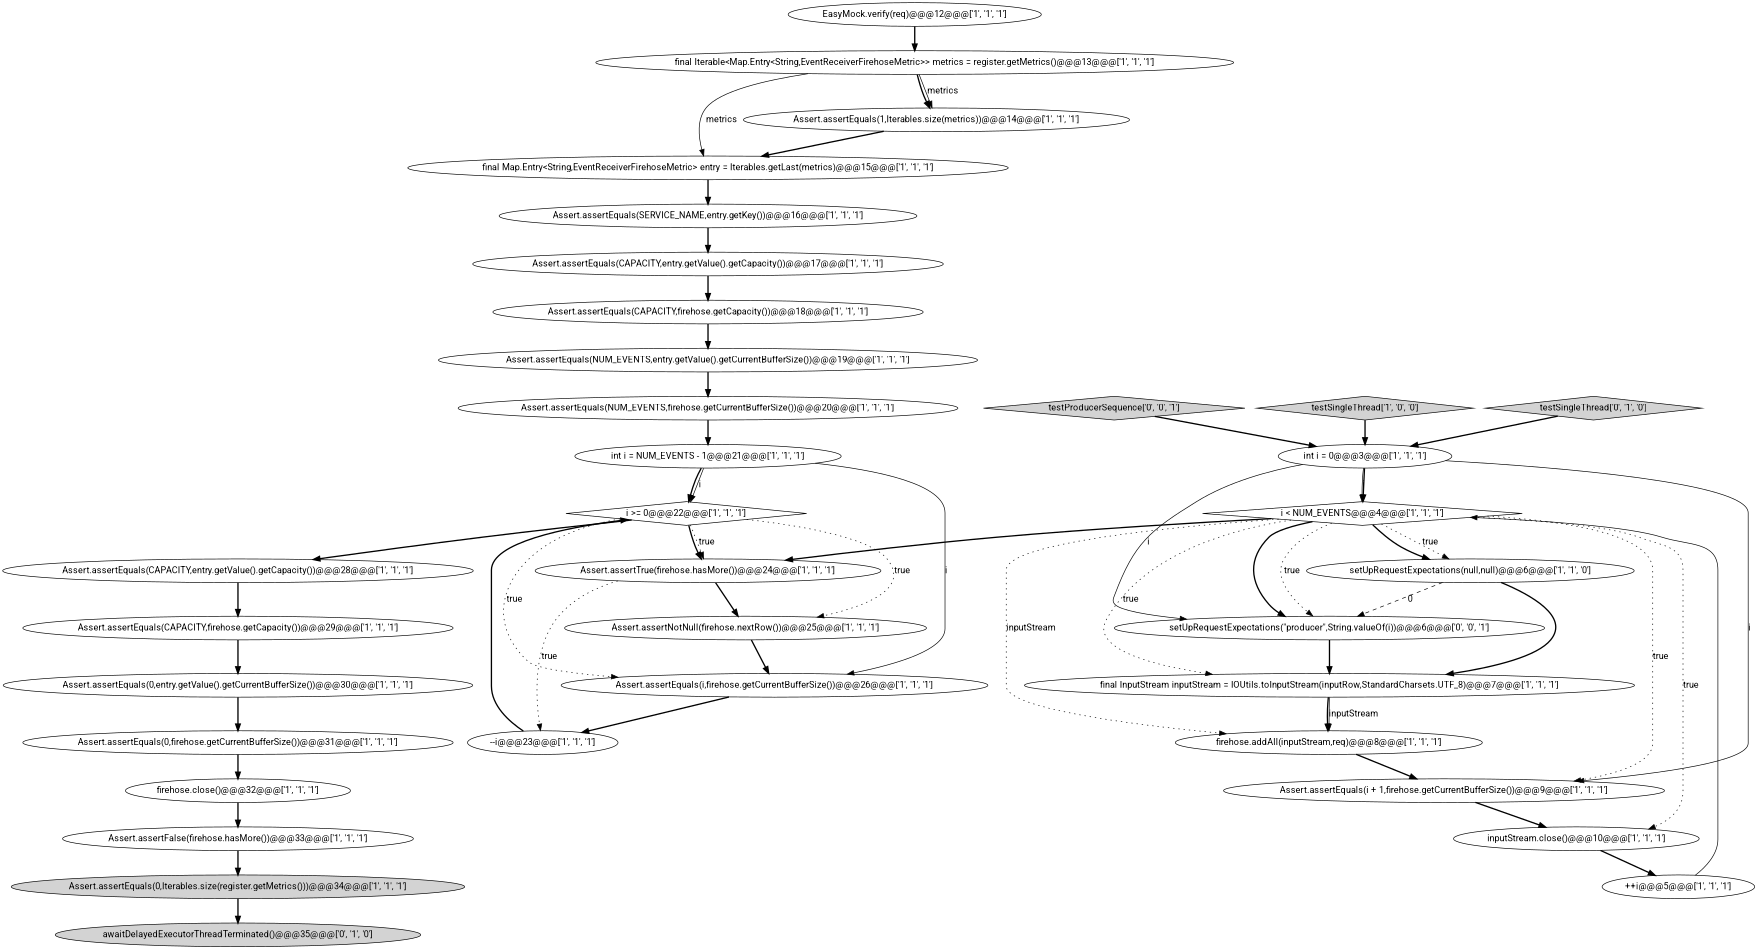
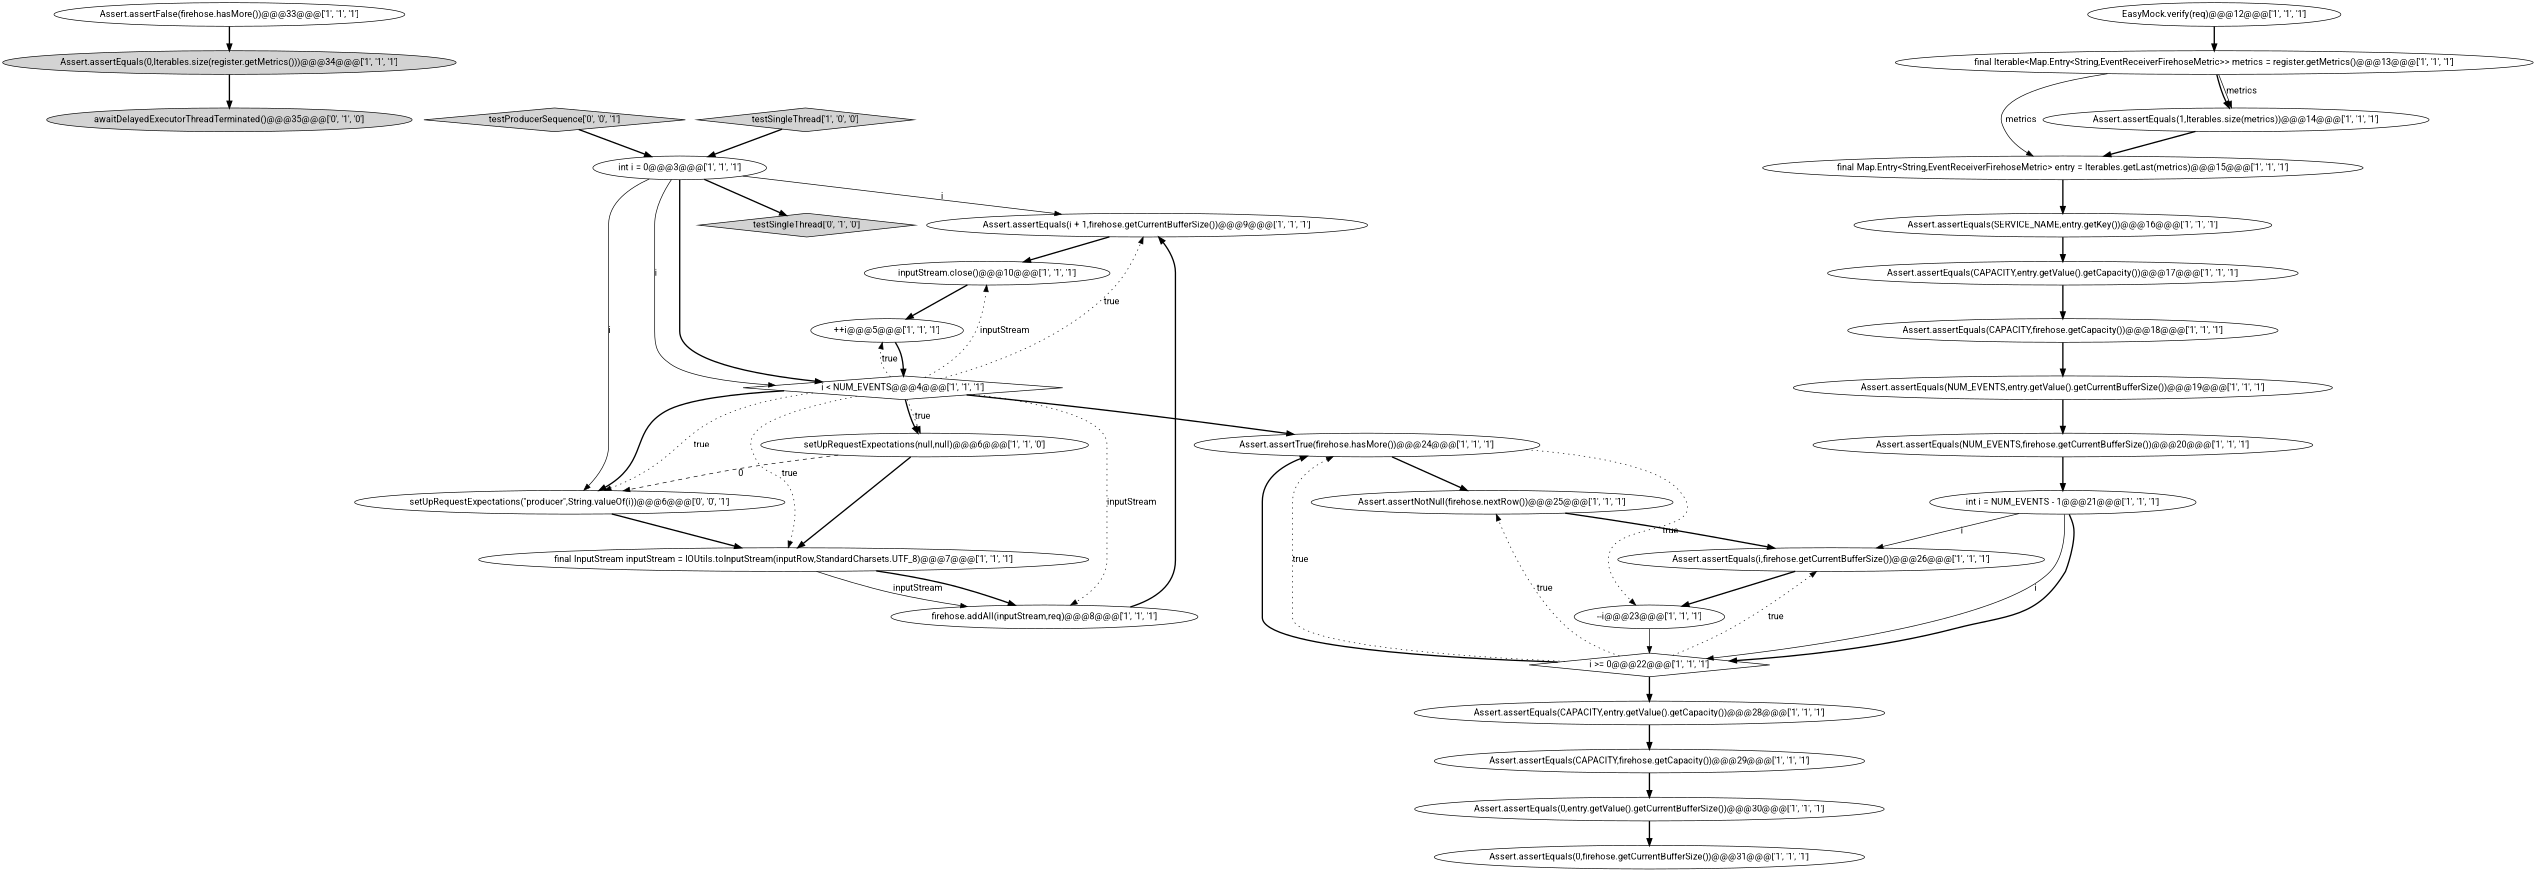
none -> (882, 364)
(1488, 430) -> (742, 196)
(491, 584) -> (1649, 638)
(1718, 598) -> (901, 355)
(1691, 685) -> (1005, 330)
(238, 791) -> none
